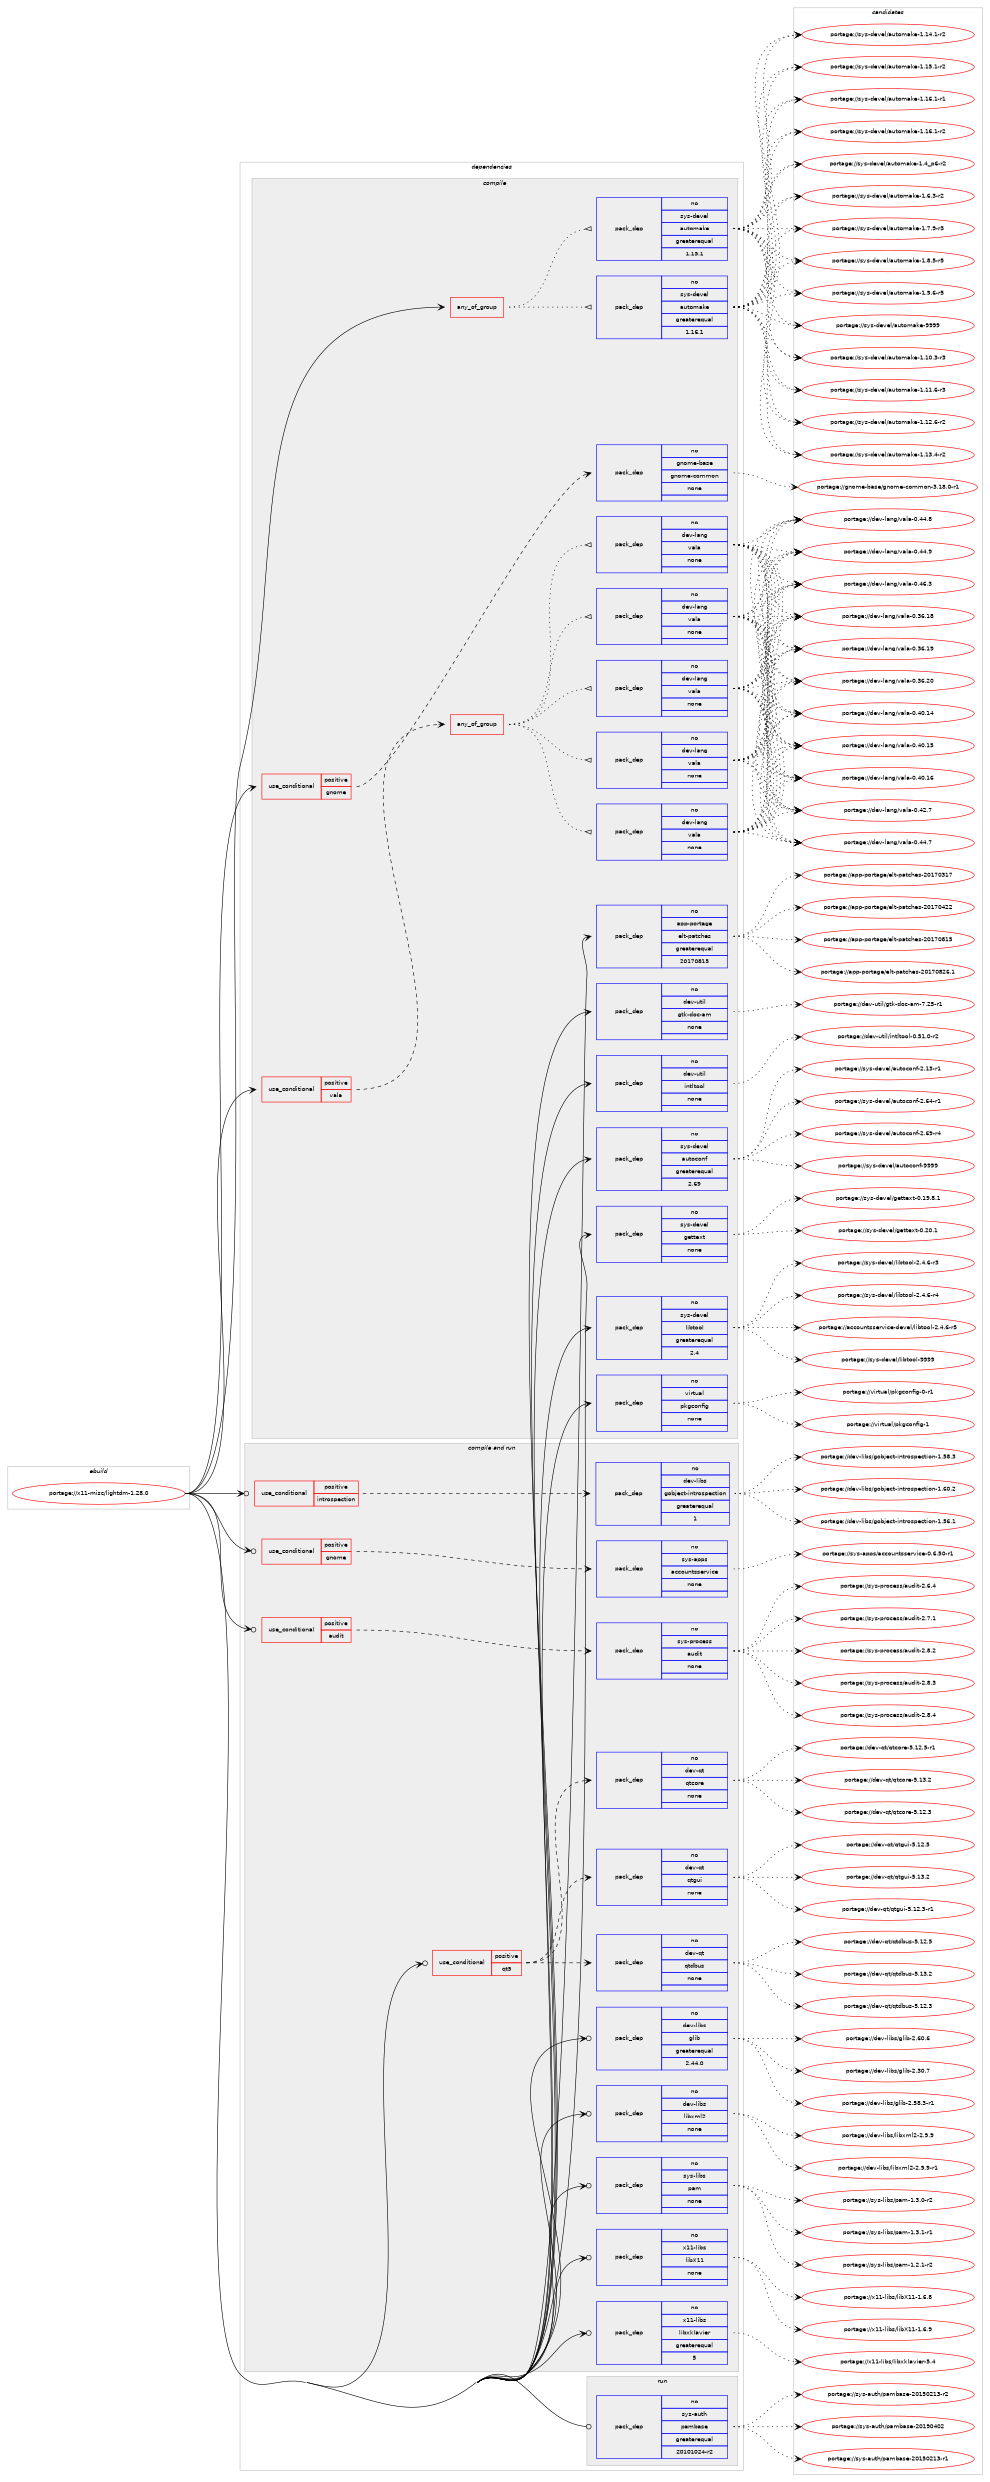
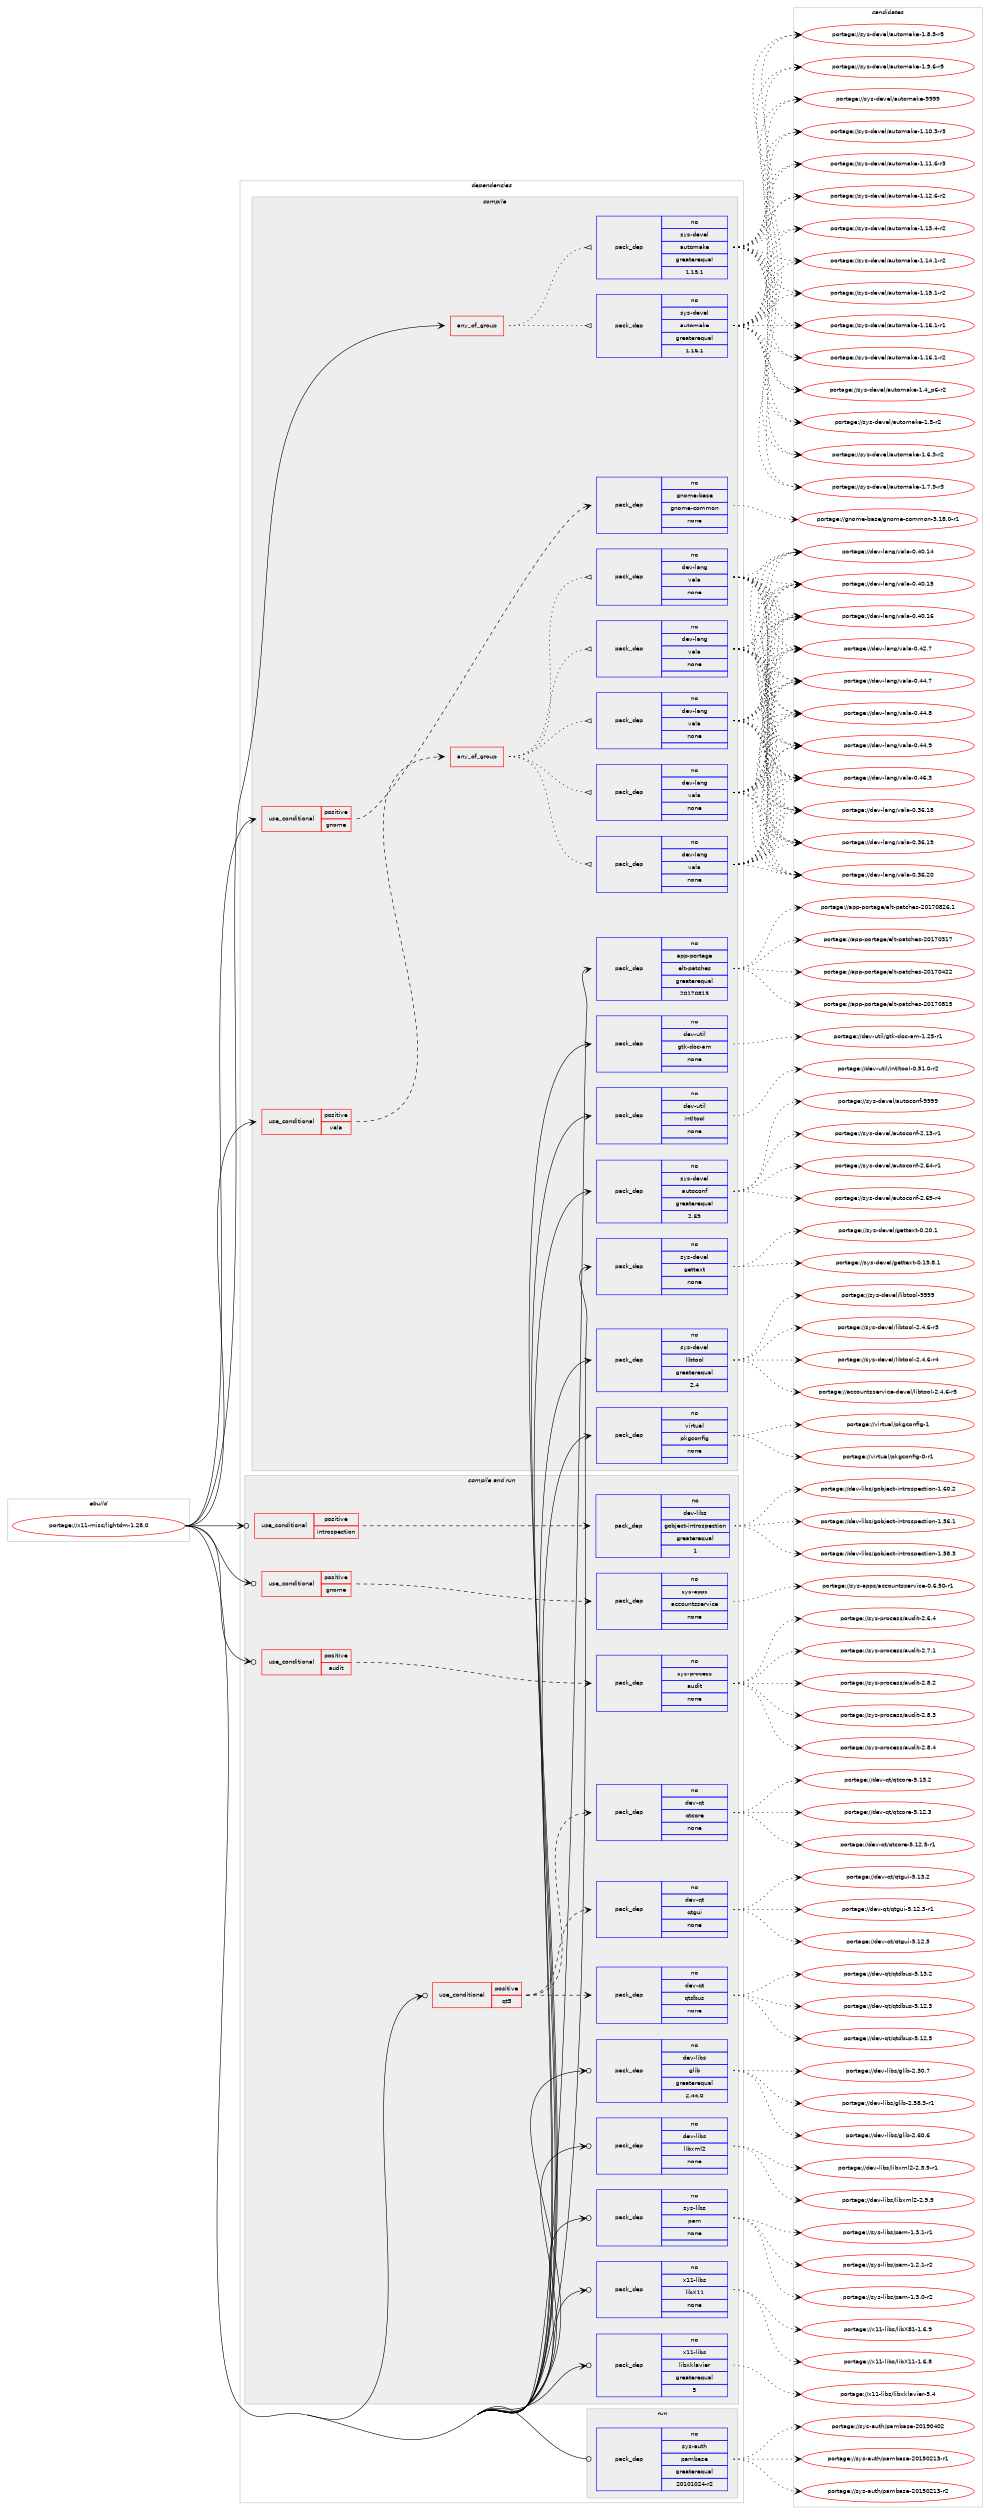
none -> (888, 423)
(888, 1004) -> (888, 1037)
(888, 2330) -> (888, 2330)
